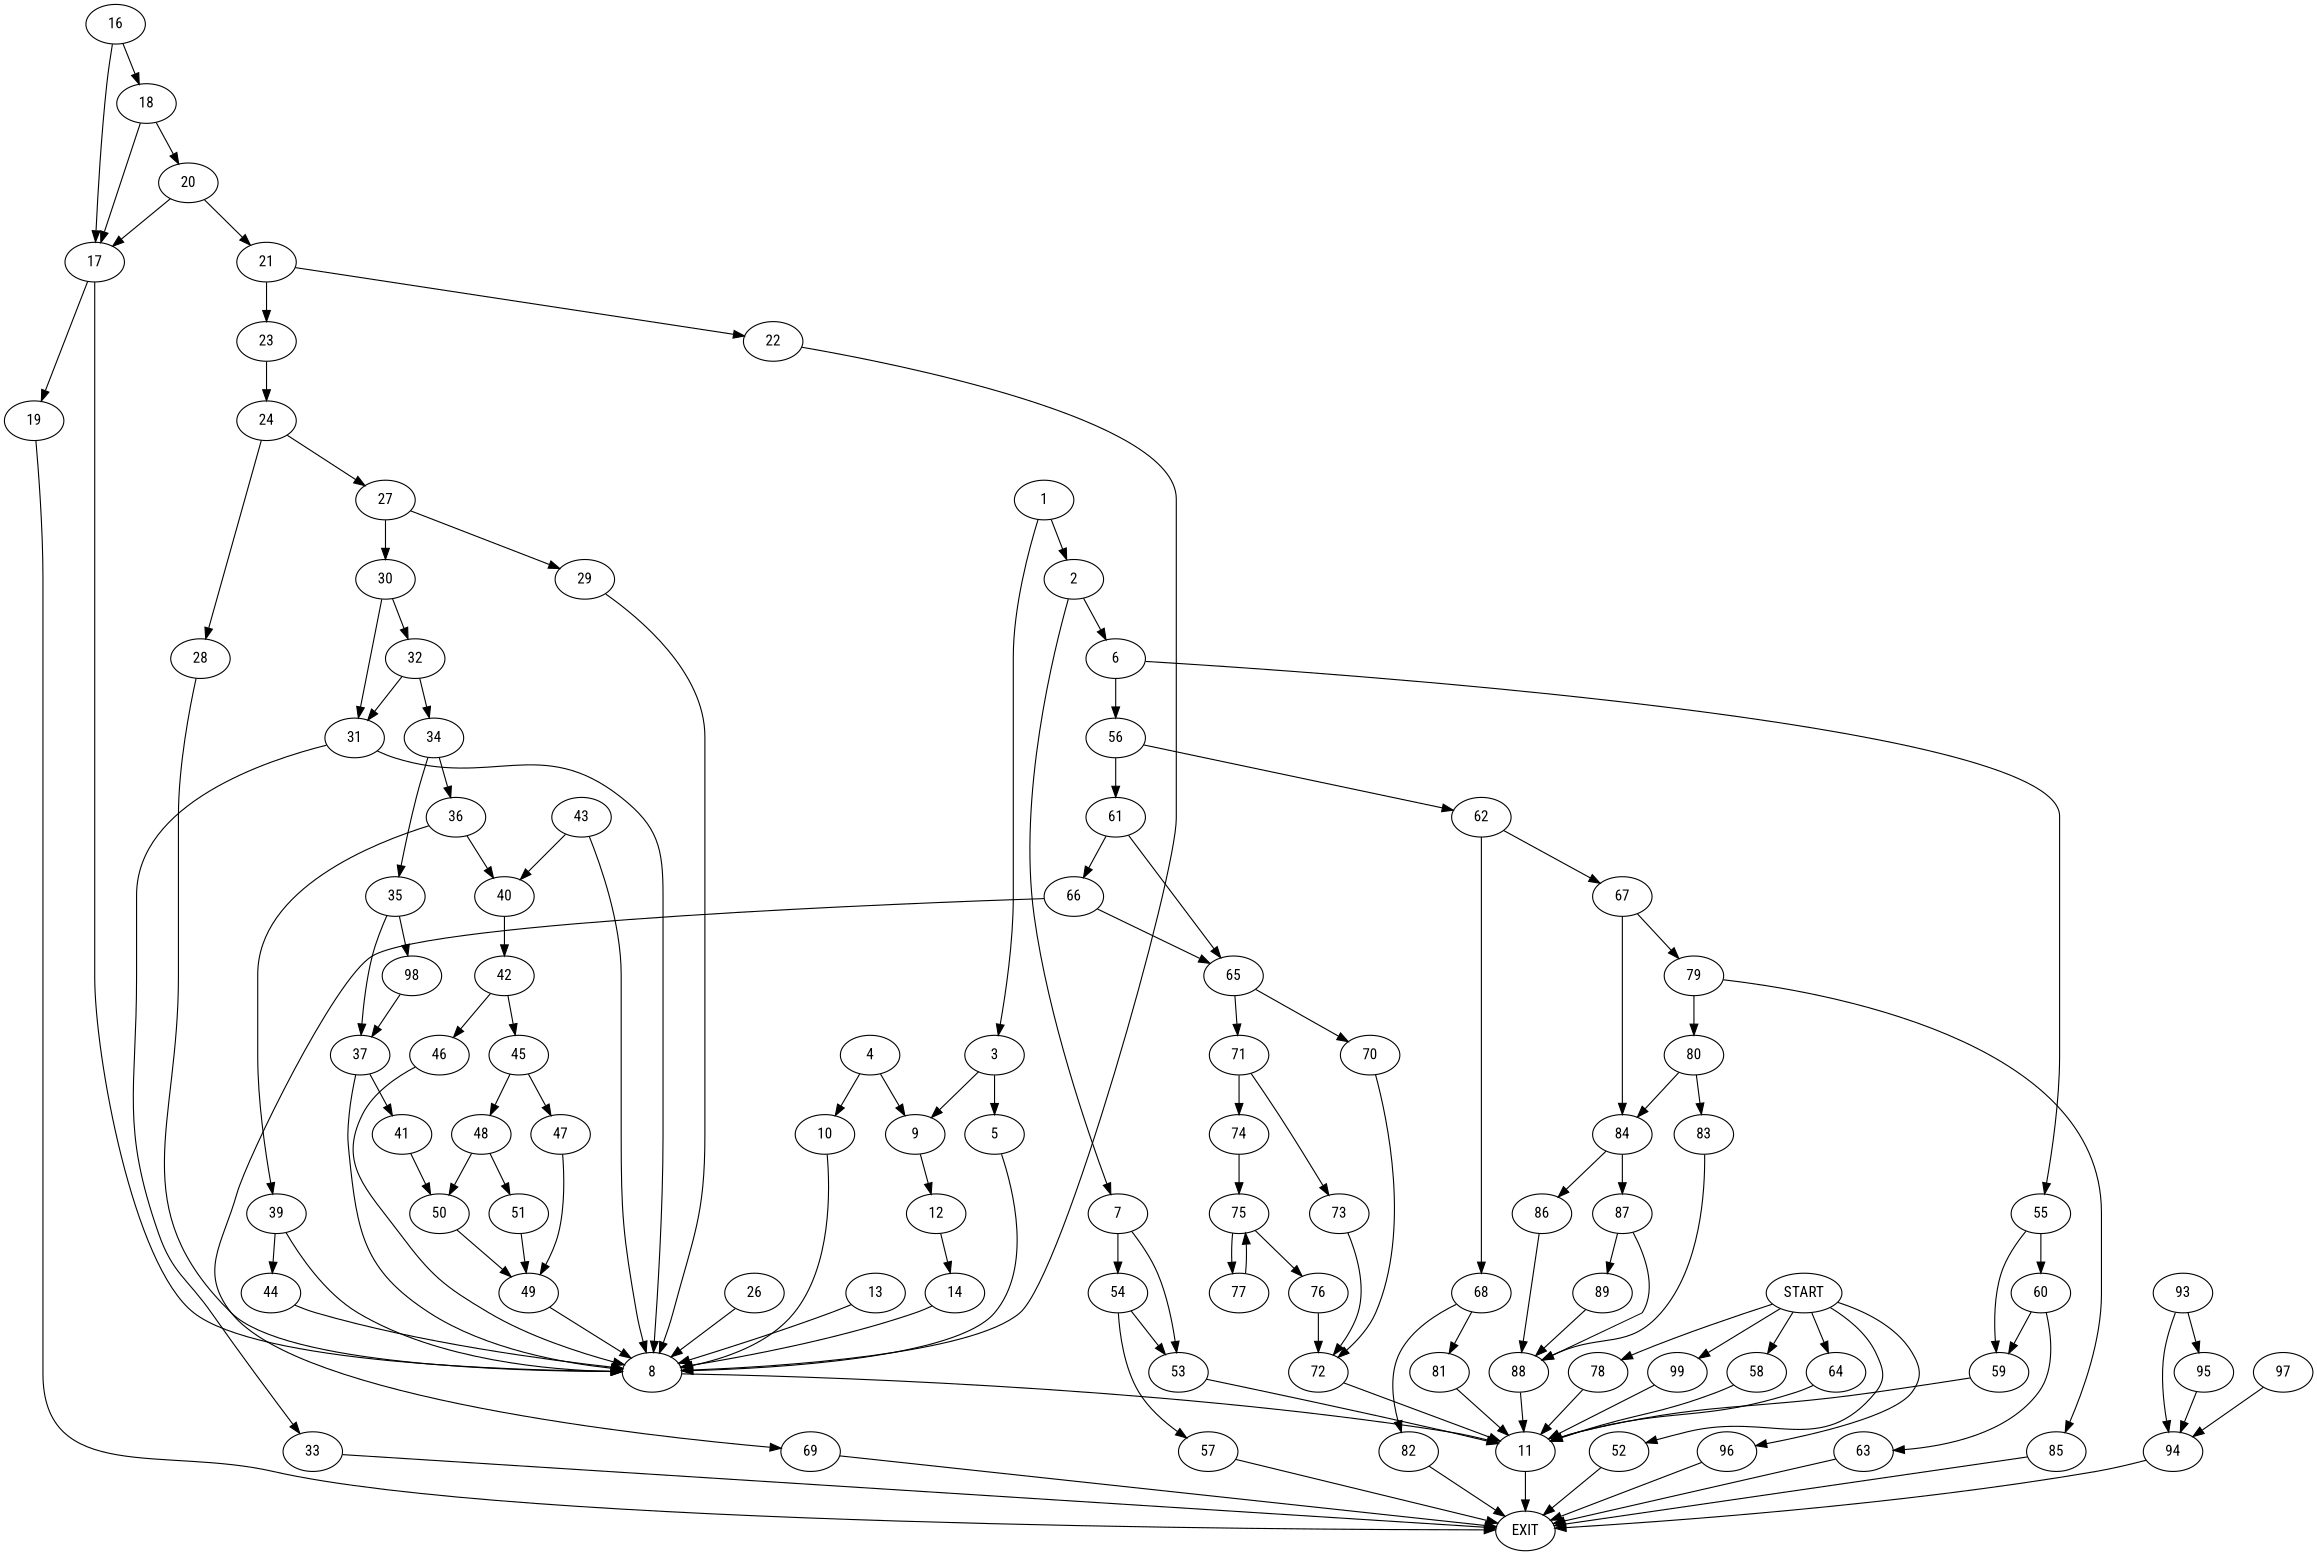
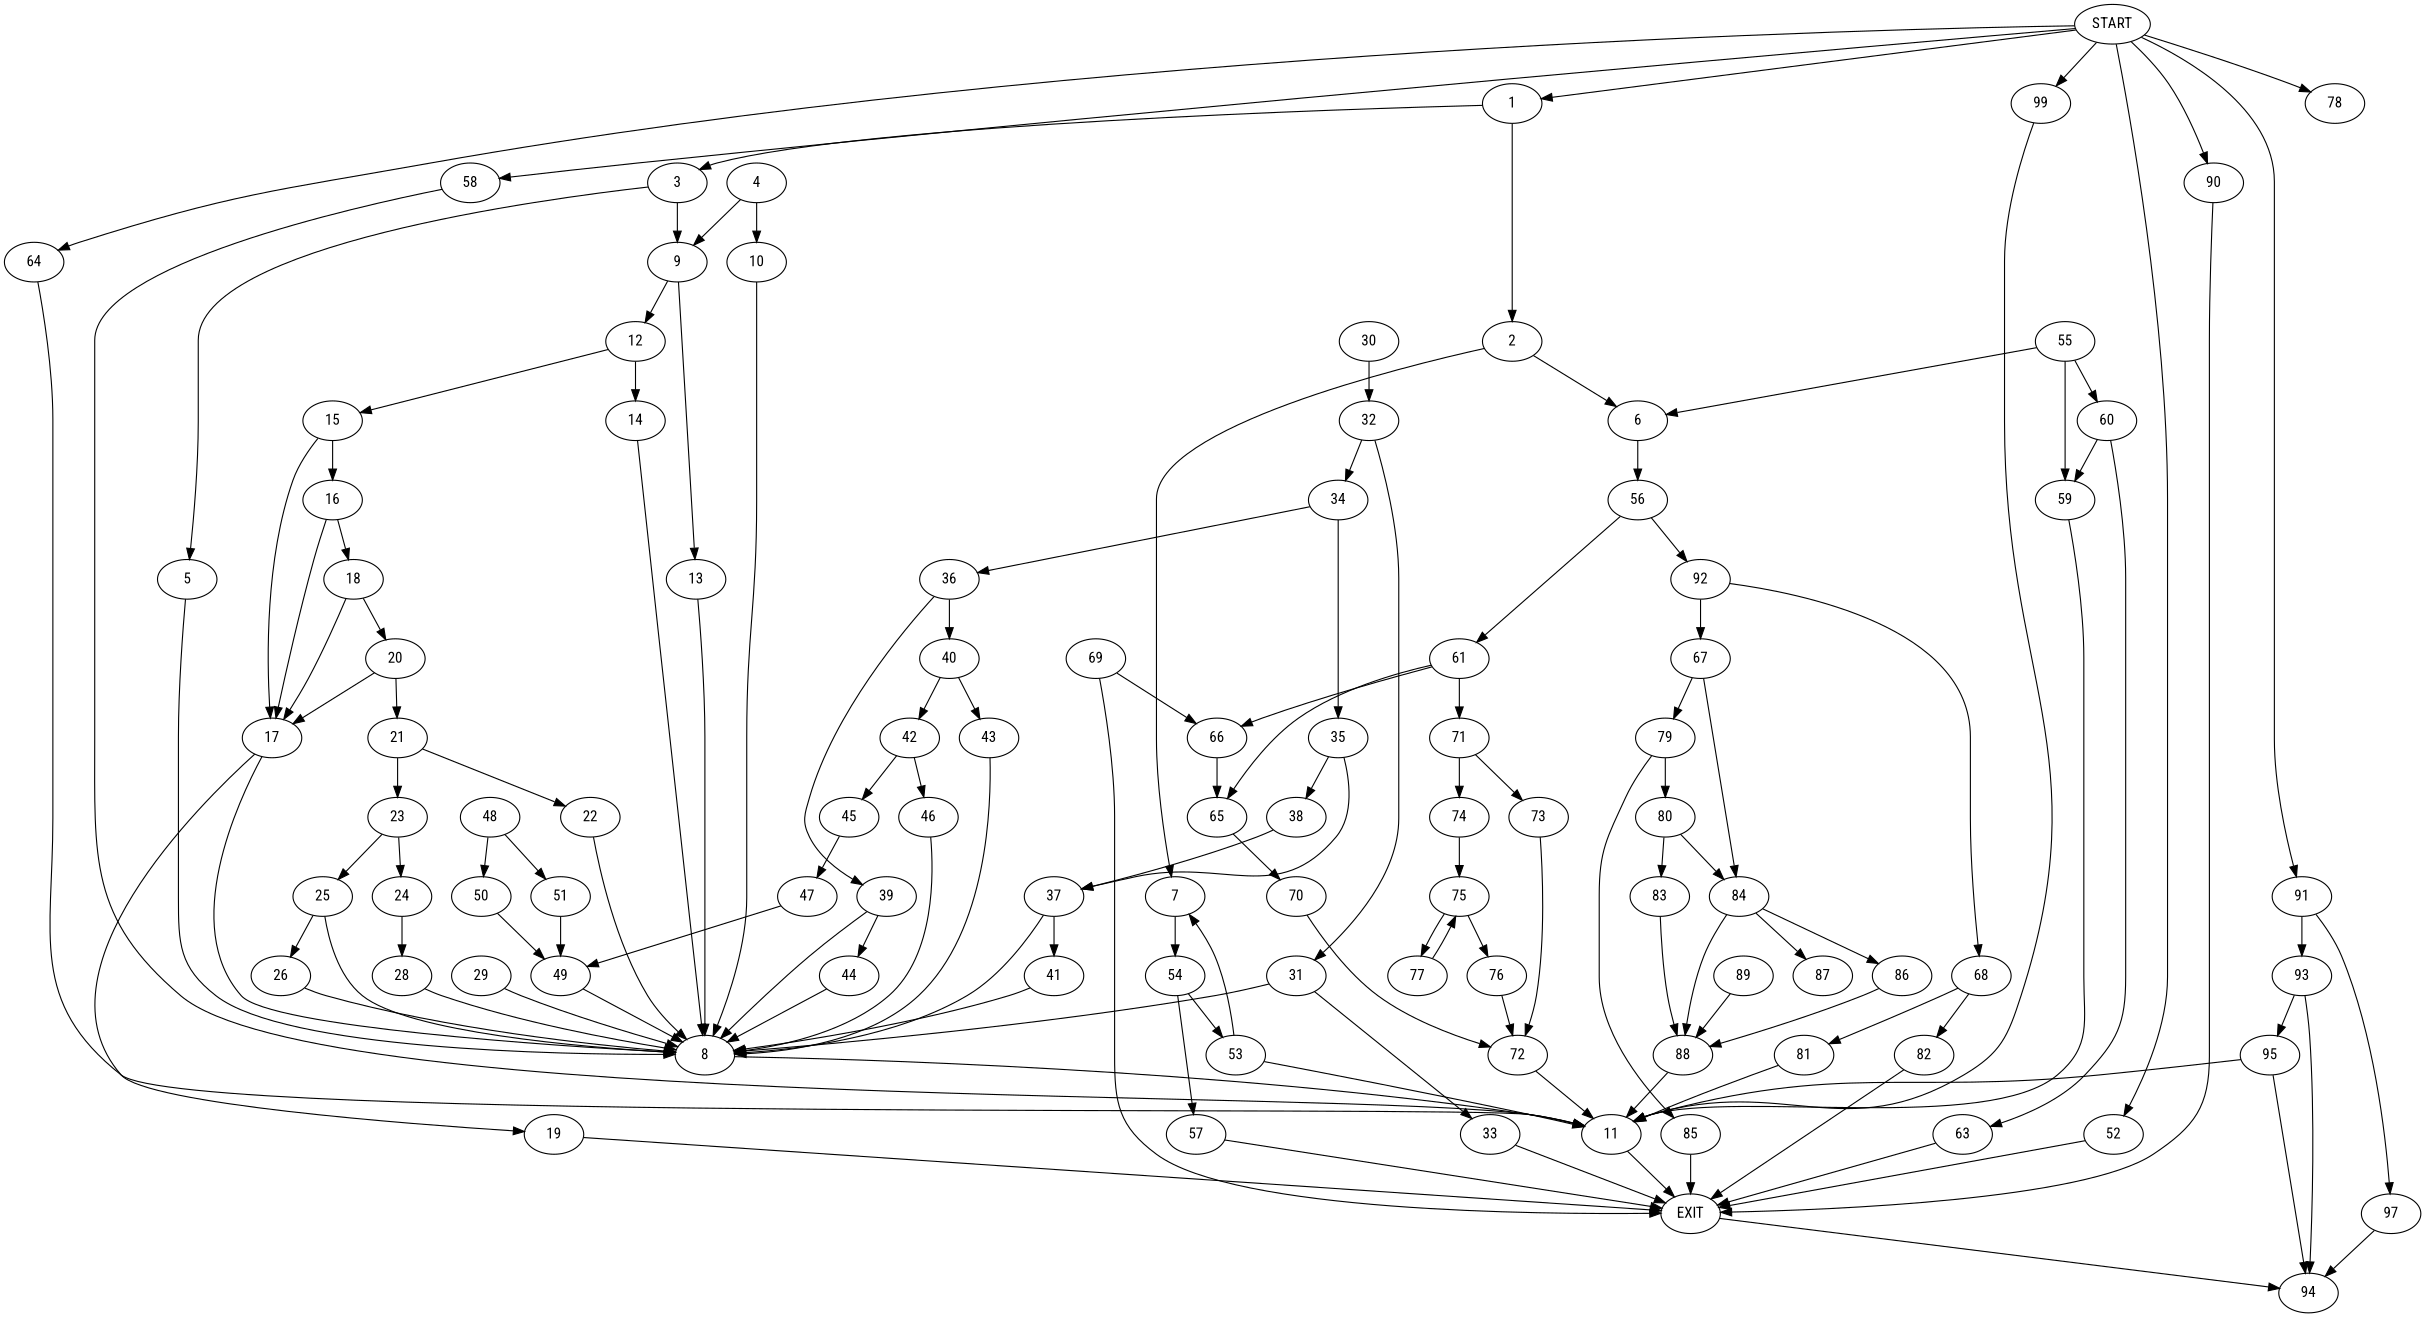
none -> (1814, 64)
none -> (686, 415)
none -> (333, 421)
(385, 500) -> none
(371, 653) -> none
(1795, 726) -> (1857, 380)
(1481, 817) -> (1701, 579)
(547, 853) -> (967, 693)
none -> (323, 897)
none -> (2302, 897)
(412, 976) -> (1296, 817)
(1236, 1010) -> (1459, 693)
(292, 1075) -> (1148, 693)
(503, 1089) -> none
(418, 1169) -> (953, 1011)
(1614, 1248) -> none
(1161, 1283) -> (1222, 977)
(1636, 1316) -> (1700, 967)
(1566, 1408) -> (1927, 1082)
(1727, 1452) -> (2214, 183)
(1857, 1504) -> (1994, 1253)
